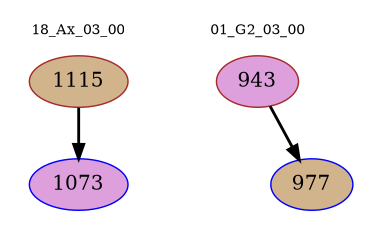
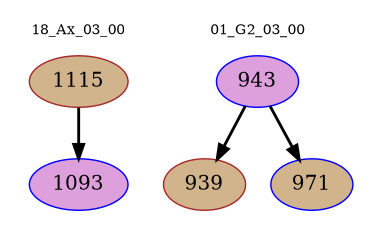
(258, 82) -> (258, 82)
(79, 185) -> (79, 185)
none -> (205, 185)
(312, 185) -> (312, 185)
